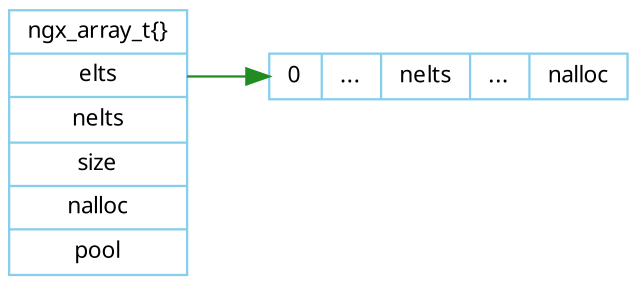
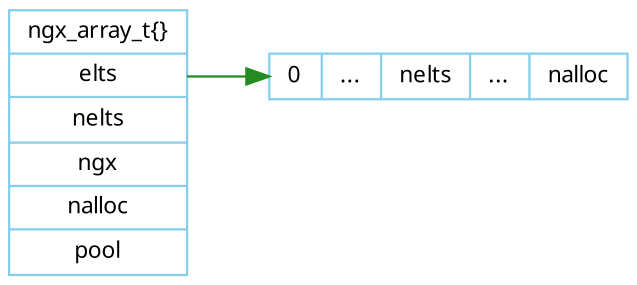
(98, 163) -> (98, 163)
